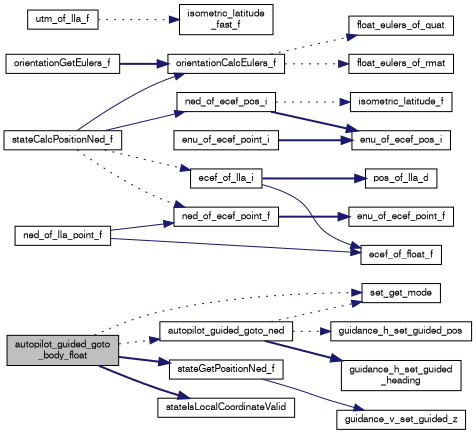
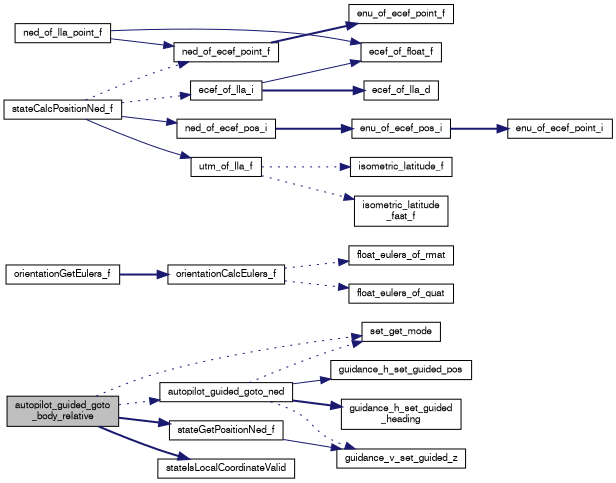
(124, 100) -> (133, 139)
(308, 102) -> (301, 167)
(310, 140) -> (474, 129)
(401, 178) -> (401, 90)
(307, 331) -> (307, 382)
(63, 350) -> (63, 411)
none -> (309, 422)
